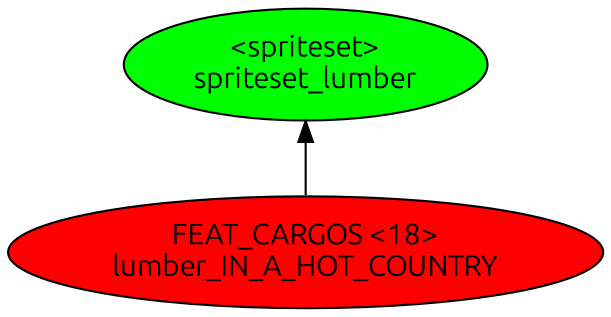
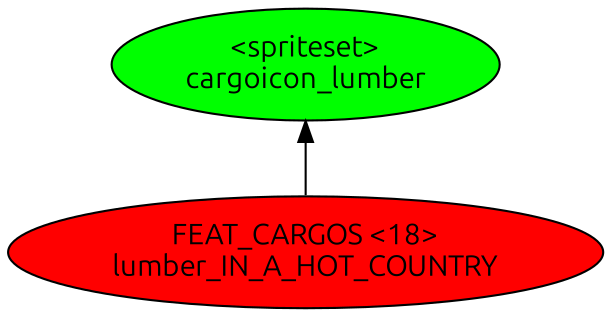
(306, 65) -> (306, 65)
